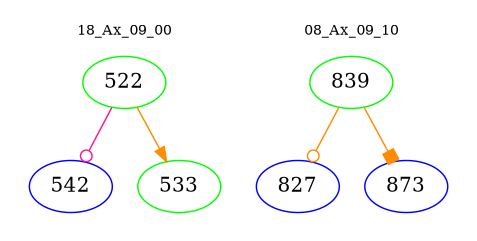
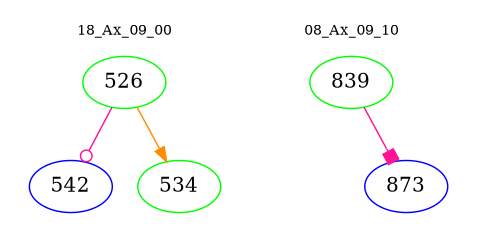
(124, 82) -> (124, 82)
(375, 128) -> (375, 128)
(179, 187) -> (179, 187)
(298, 187) -> none
